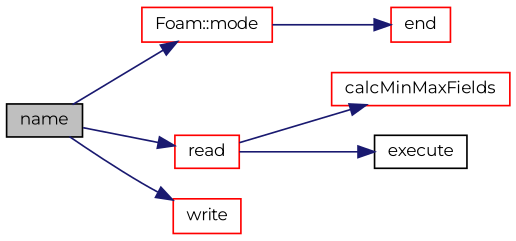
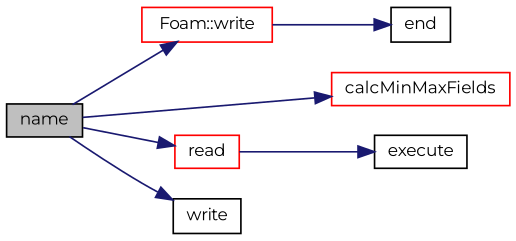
(207, 25) -> (207, 25)
(421, 25) -> (421, 25)
(295, 126) -> (199, 108)
(207, 216) -> (207, 216)
